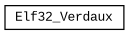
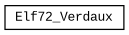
(64, 18) -> (64, 18)
